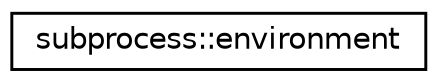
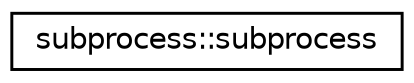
(219, 41) -> (207, 41)
